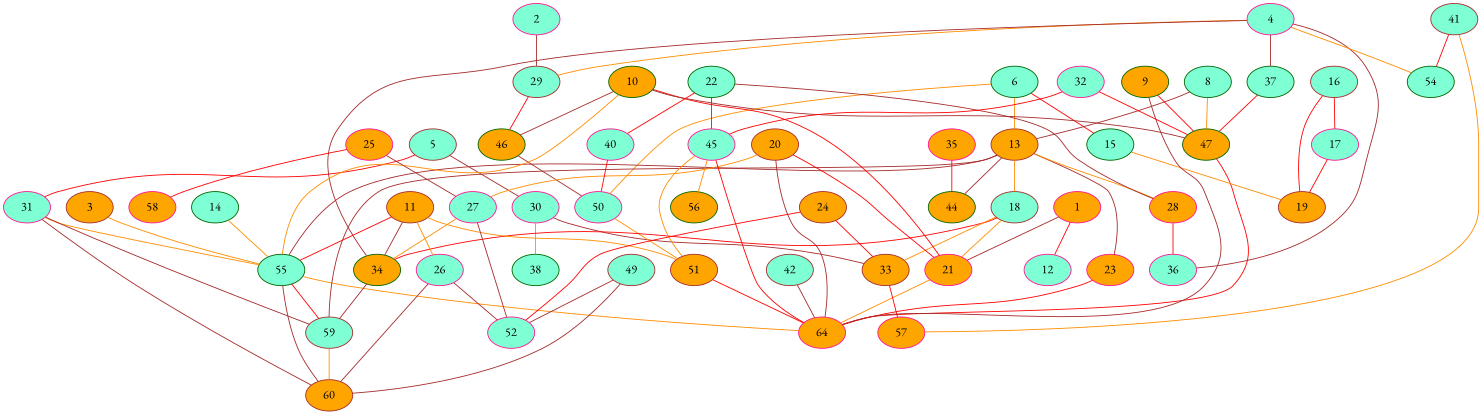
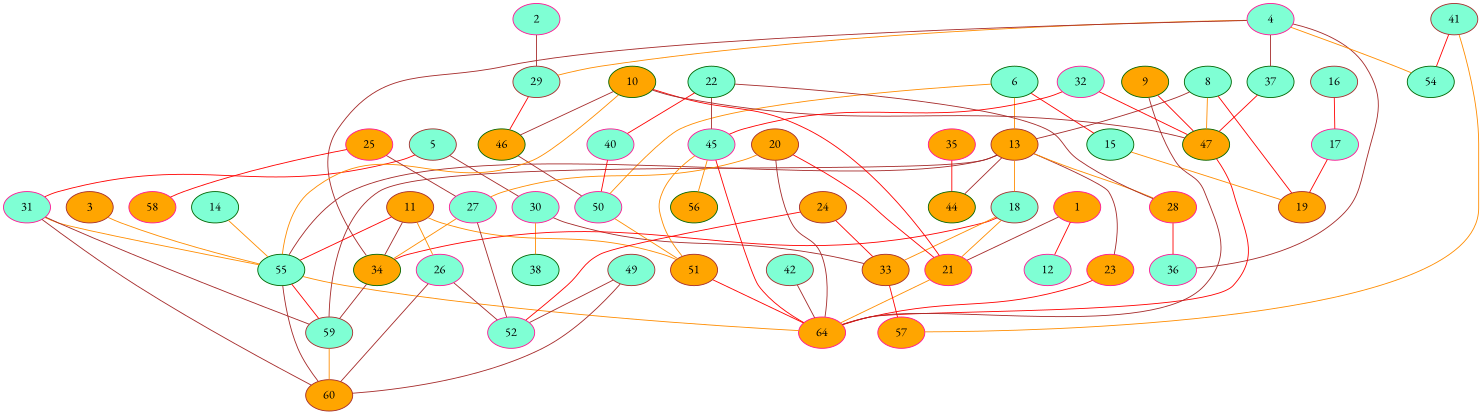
(1301, 141) -> (1255, 145)
